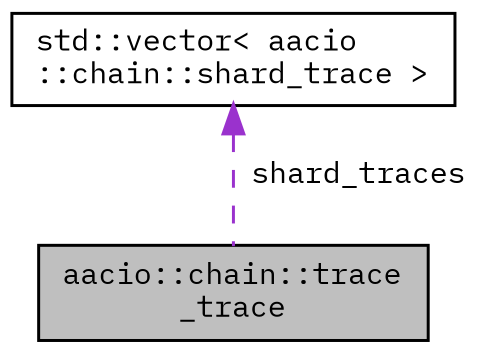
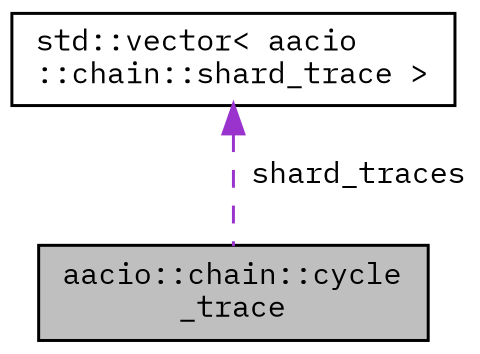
(233, 293) -> (233, 293)
